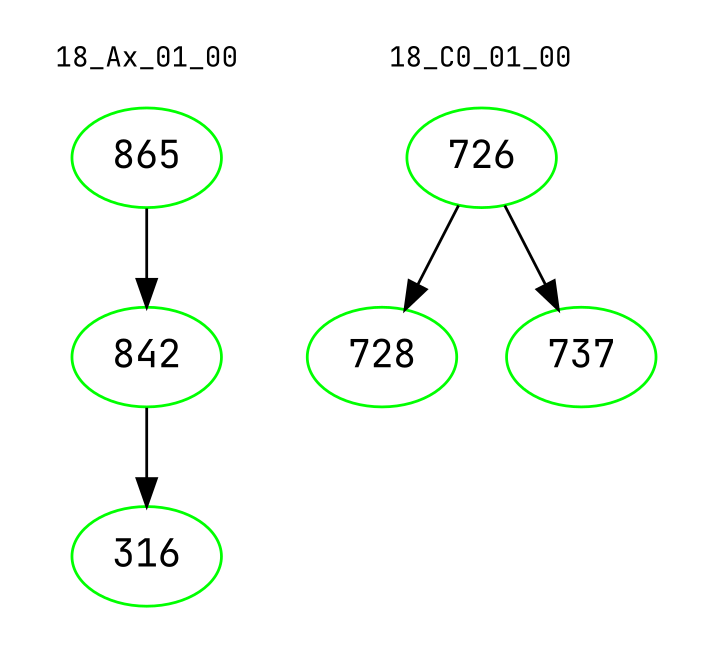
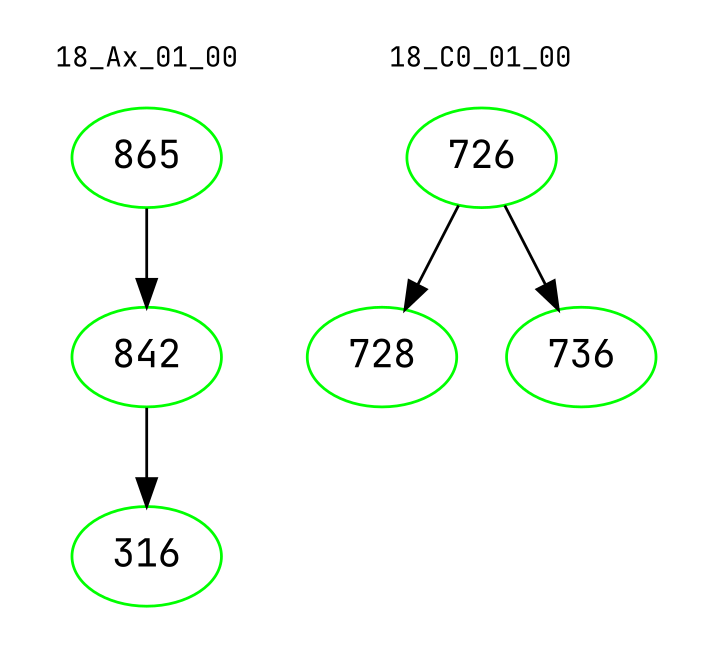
(581, 357) -> (581, 357)
